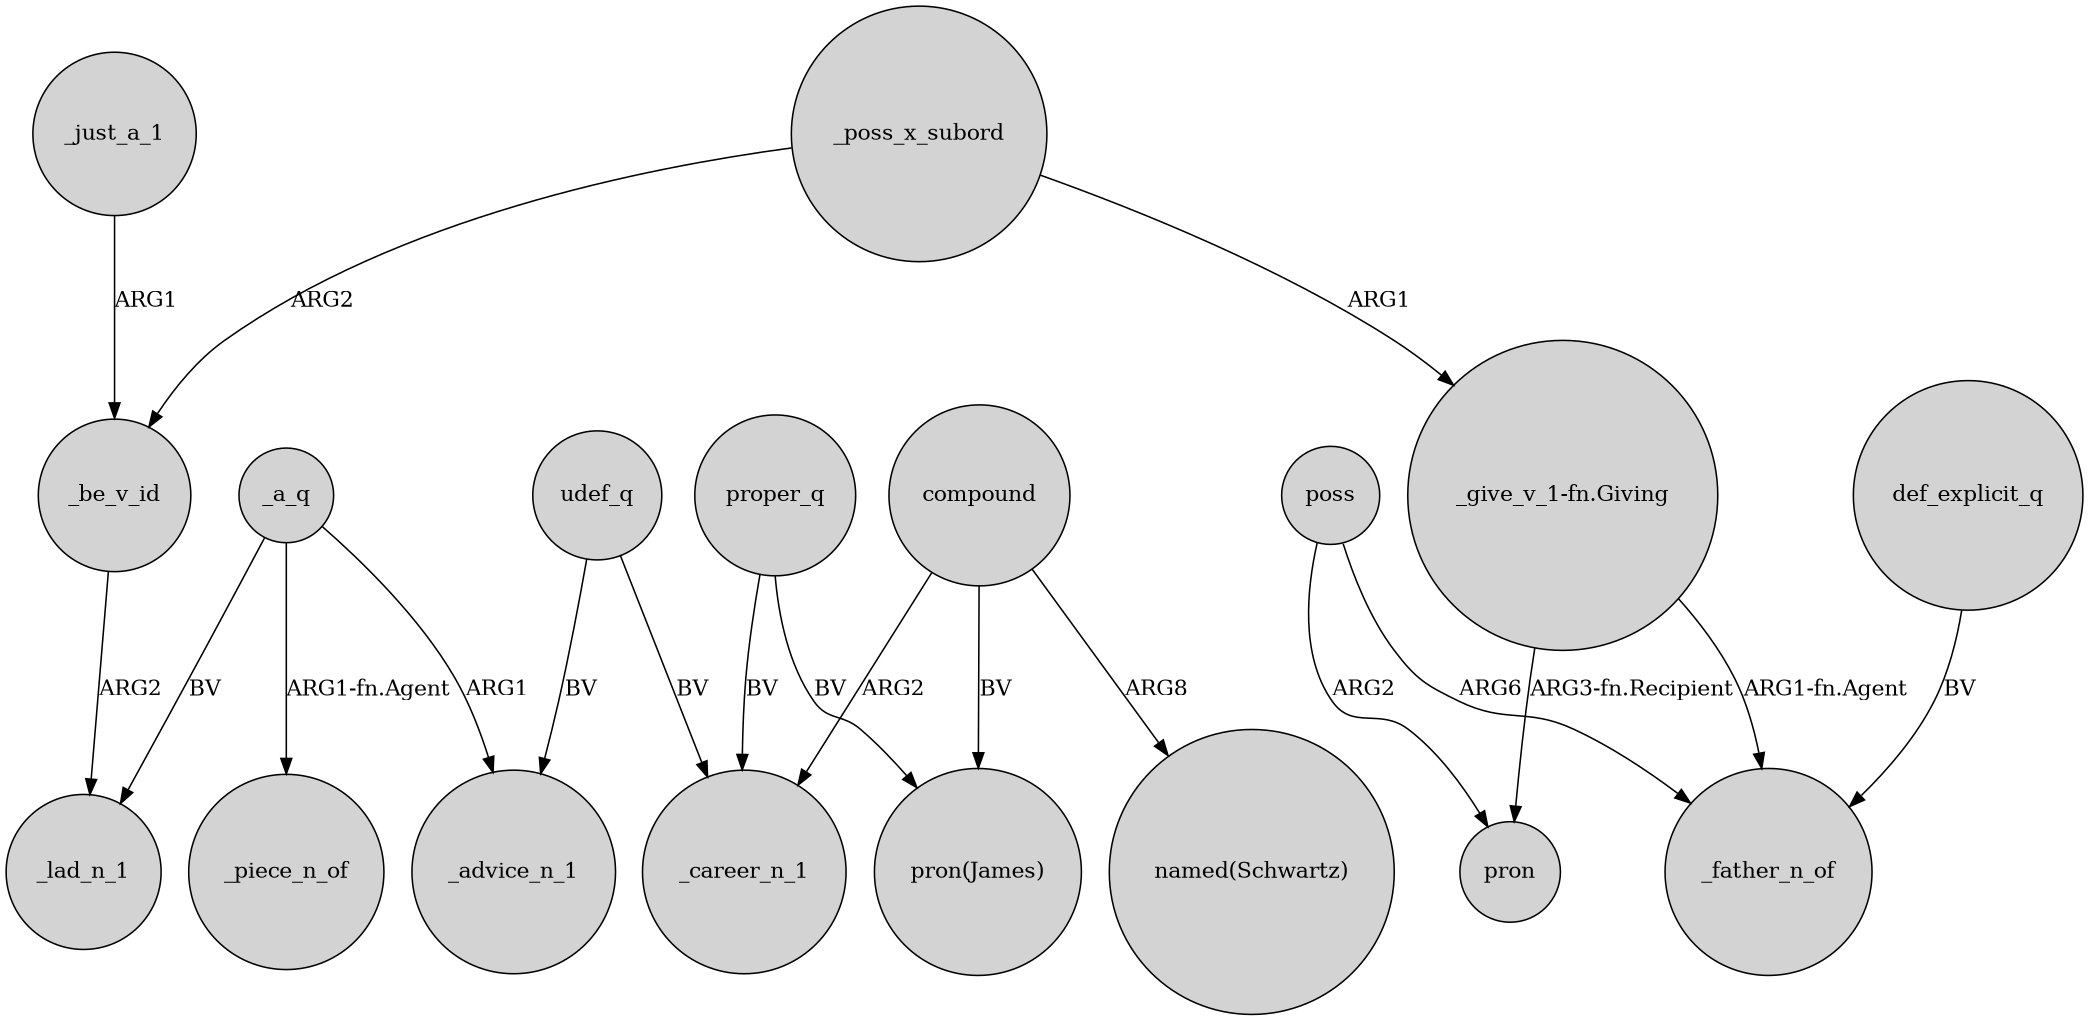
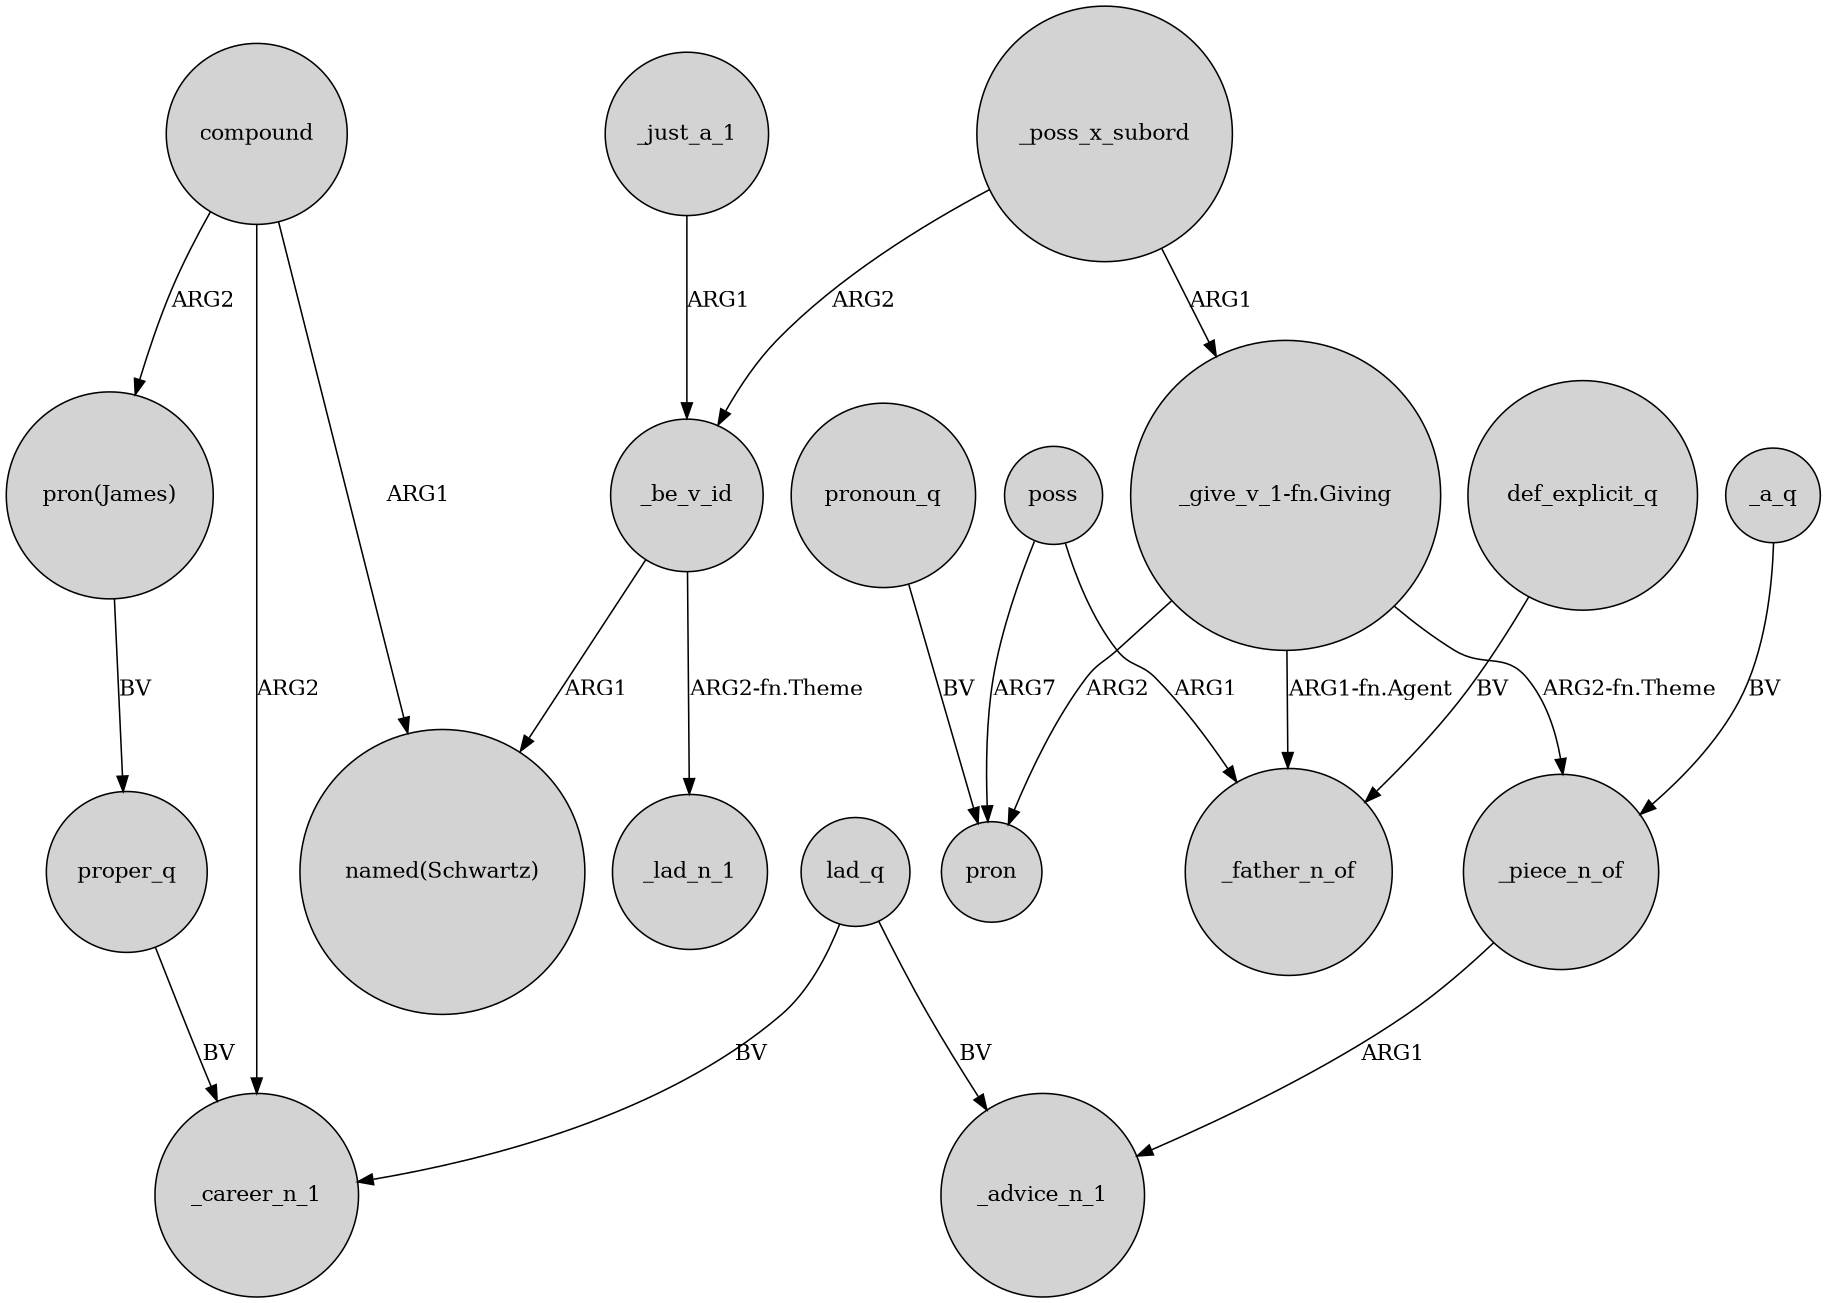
(597, 495) -> (856, 872)
none -> (883, 495)
(422, 630) -> (1332, 1061)
none -> (587, 649)
none -> (1499, 662)
(197, 664) -> none
(131, 690) -> (777, 690)
(368, 690) -> (1764, 690)
(996, 690) -> (203, 301)
(1157, 690) -> (418, 495)
(1364, 690) -> (1025, 690)
(1491, 690) -> (1206, 690)
(1632, 690) -> (1118, 690)
(811, 696) -> (118, 688)
